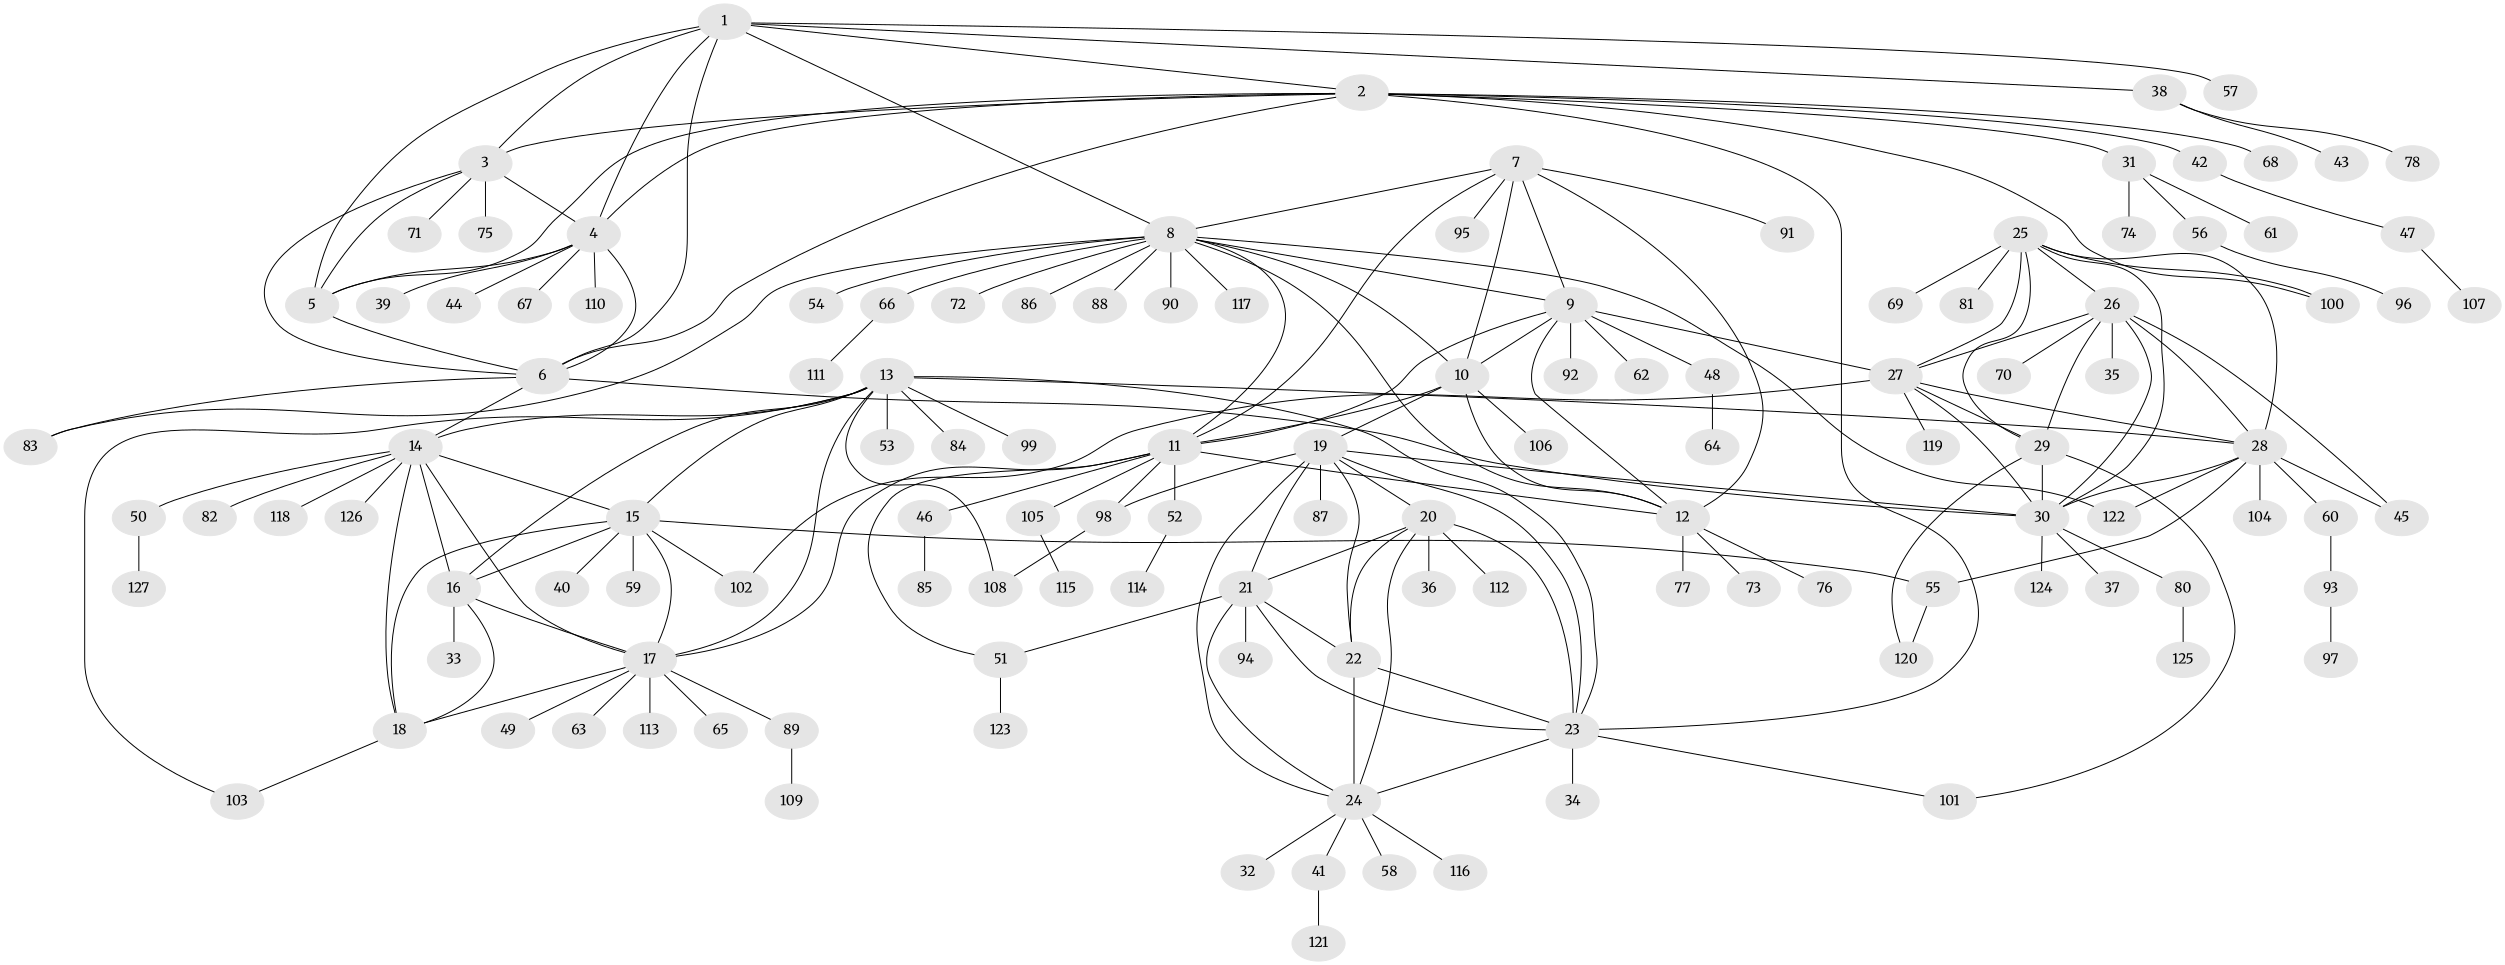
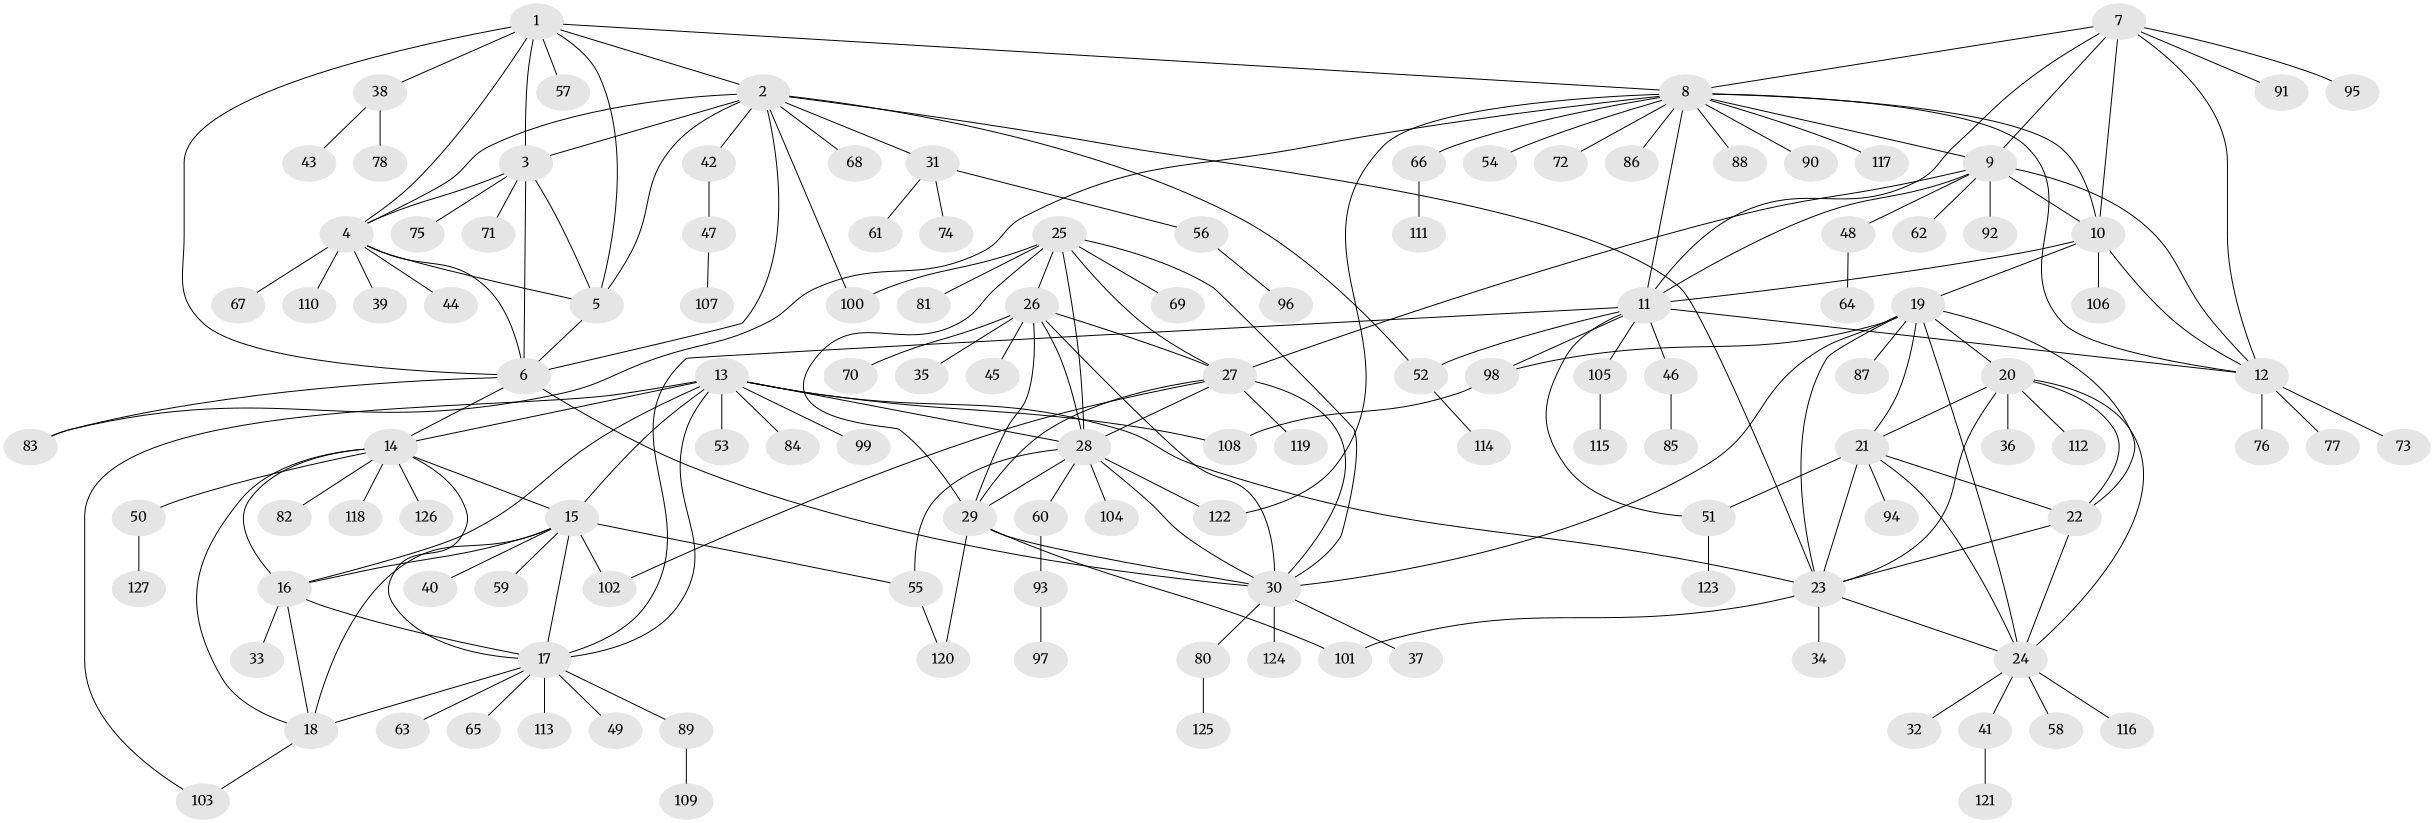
none -> (1126, 170)
(2331, 482) -> (1027, 482)
